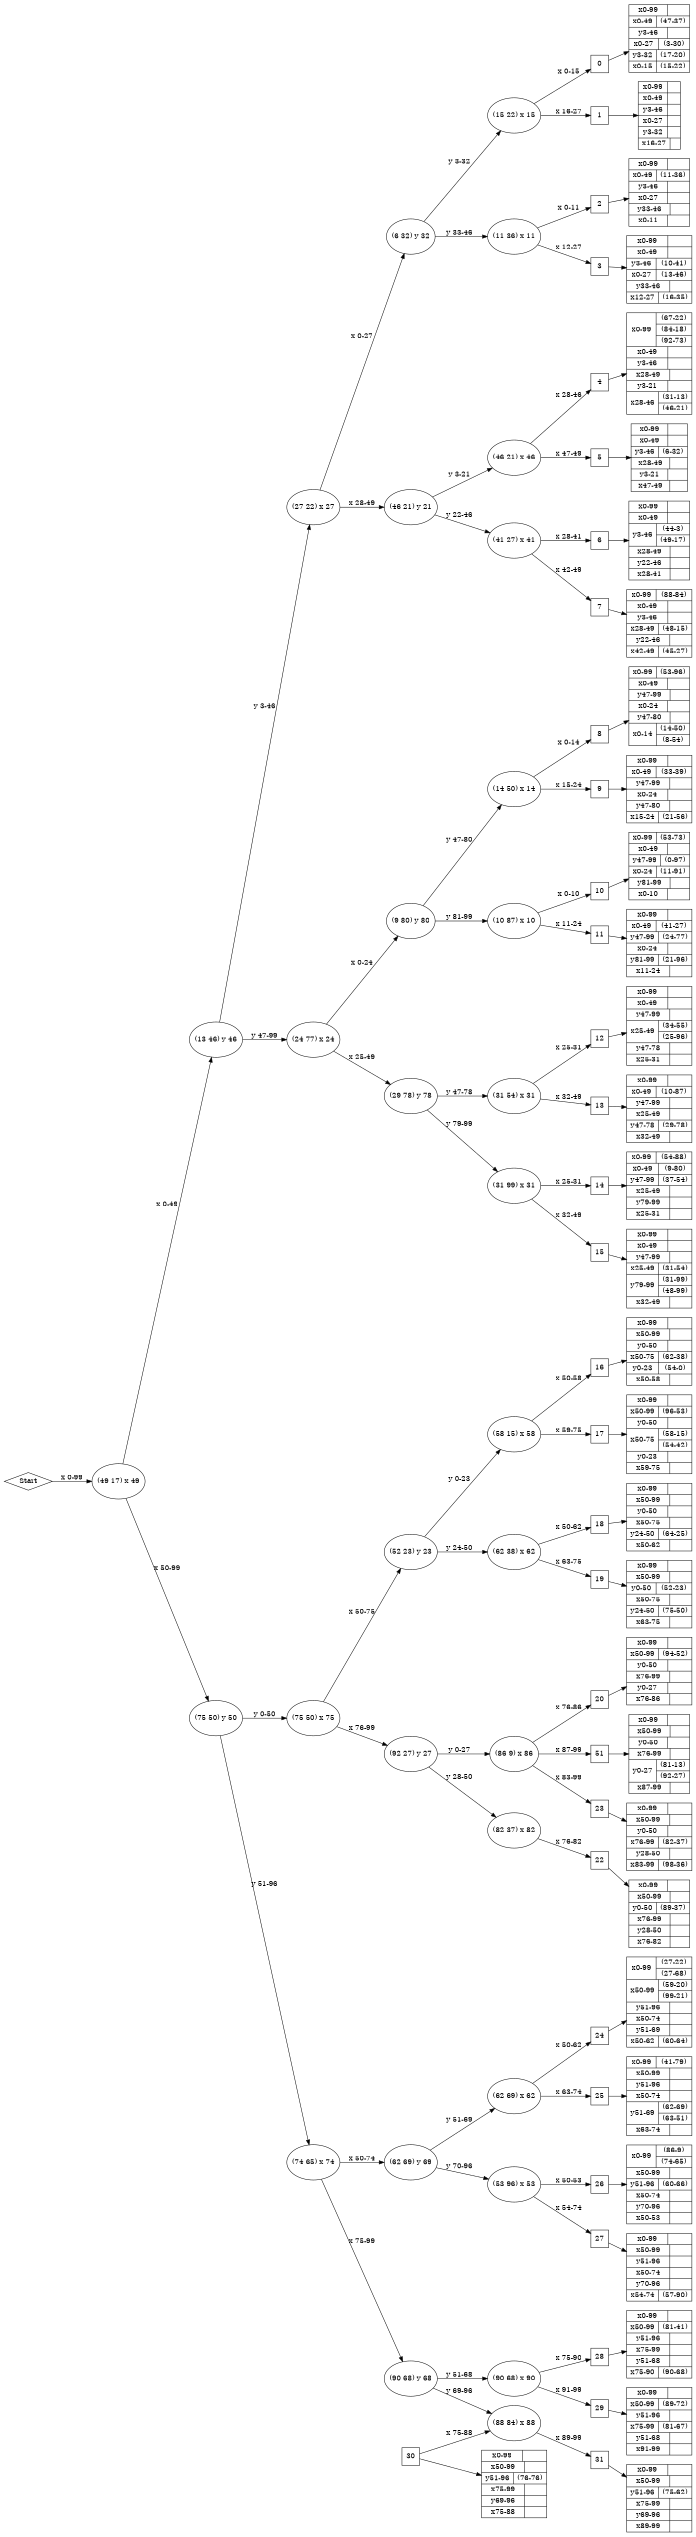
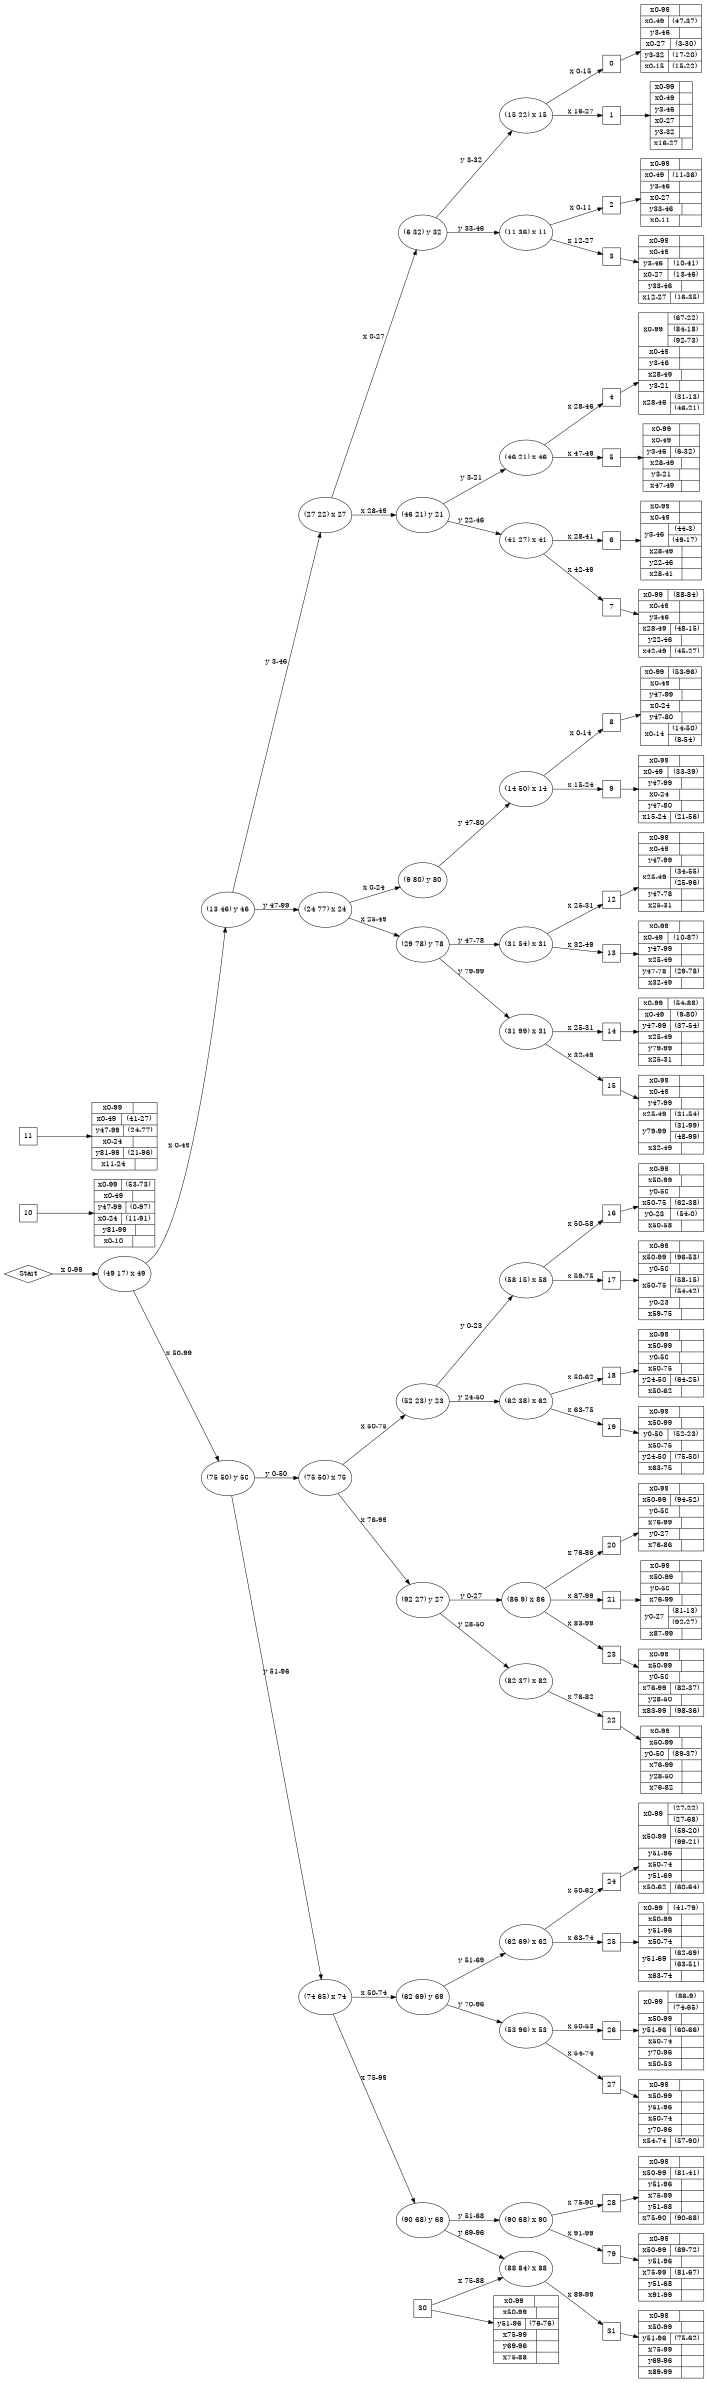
(514, 921) -> none
(600, 1754) -> (612, 1600)
(600, 2408) -> (612, 2255)
